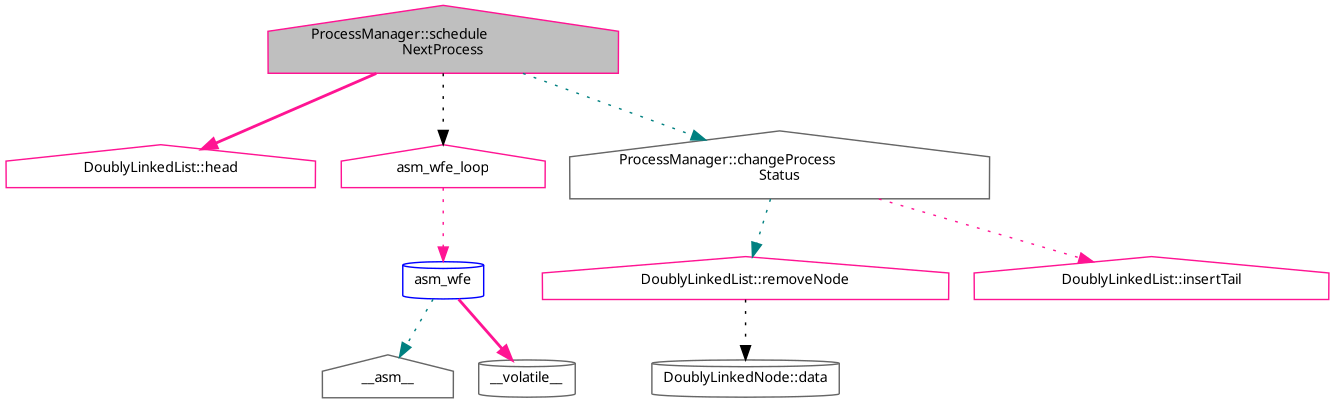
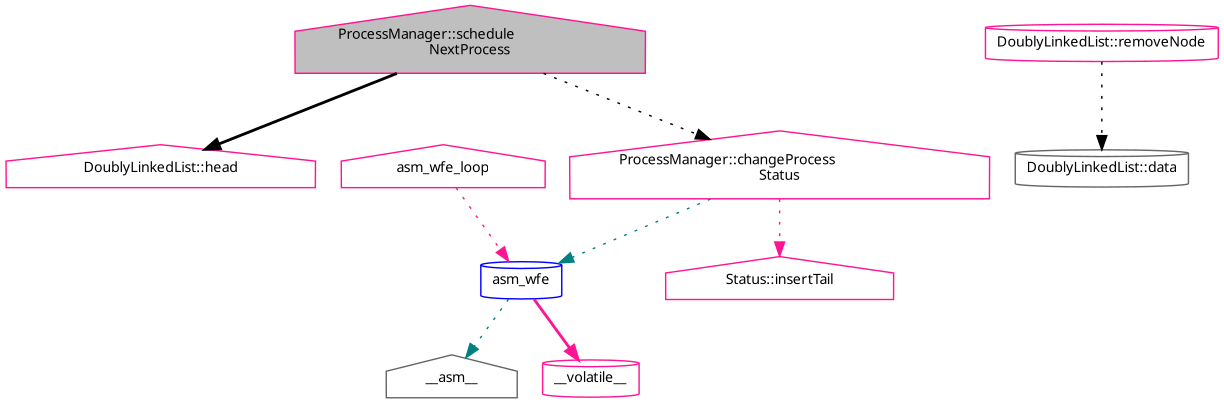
(443, 102) -> none
(607, 104) -> (620, 104)
(296, 108) -> (308, 109)
(780, 168) -> (780, 168)
(764, 221) -> (641, 228)
(746, 280) -> (1102, 43)
(1152, 280) -> (780, 280)
(527, 379) -> (591, 379)
(746, 379) -> (1102, 168)
